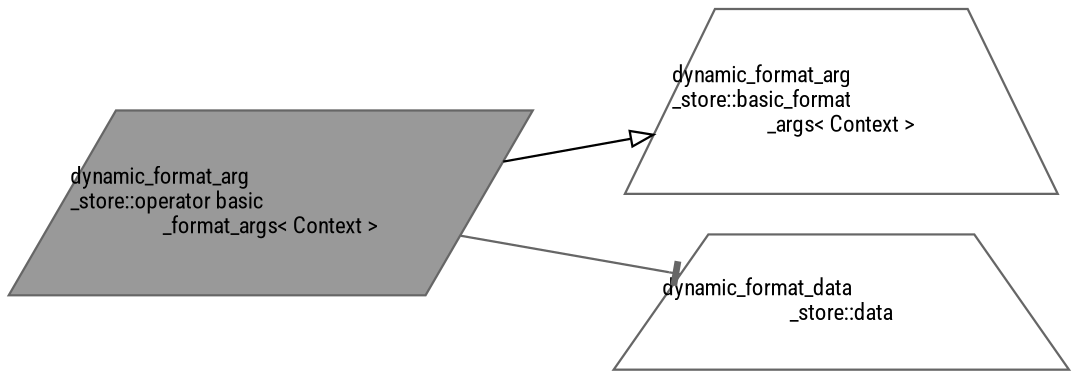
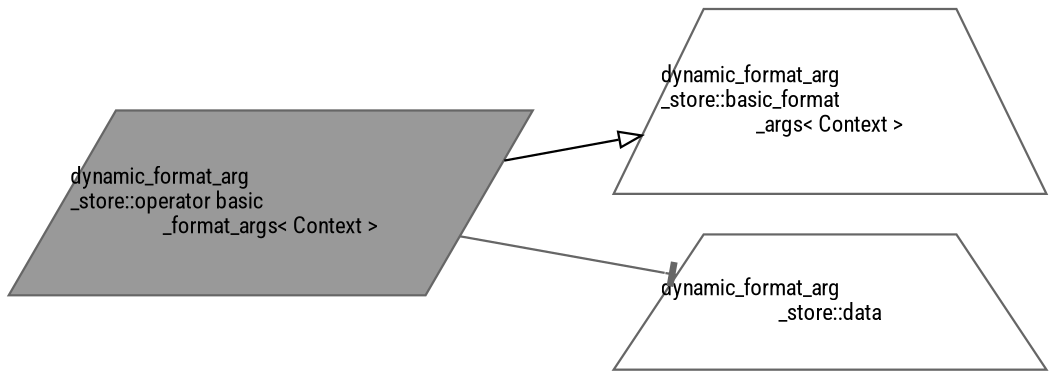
(841, 302) -> (830, 302)
